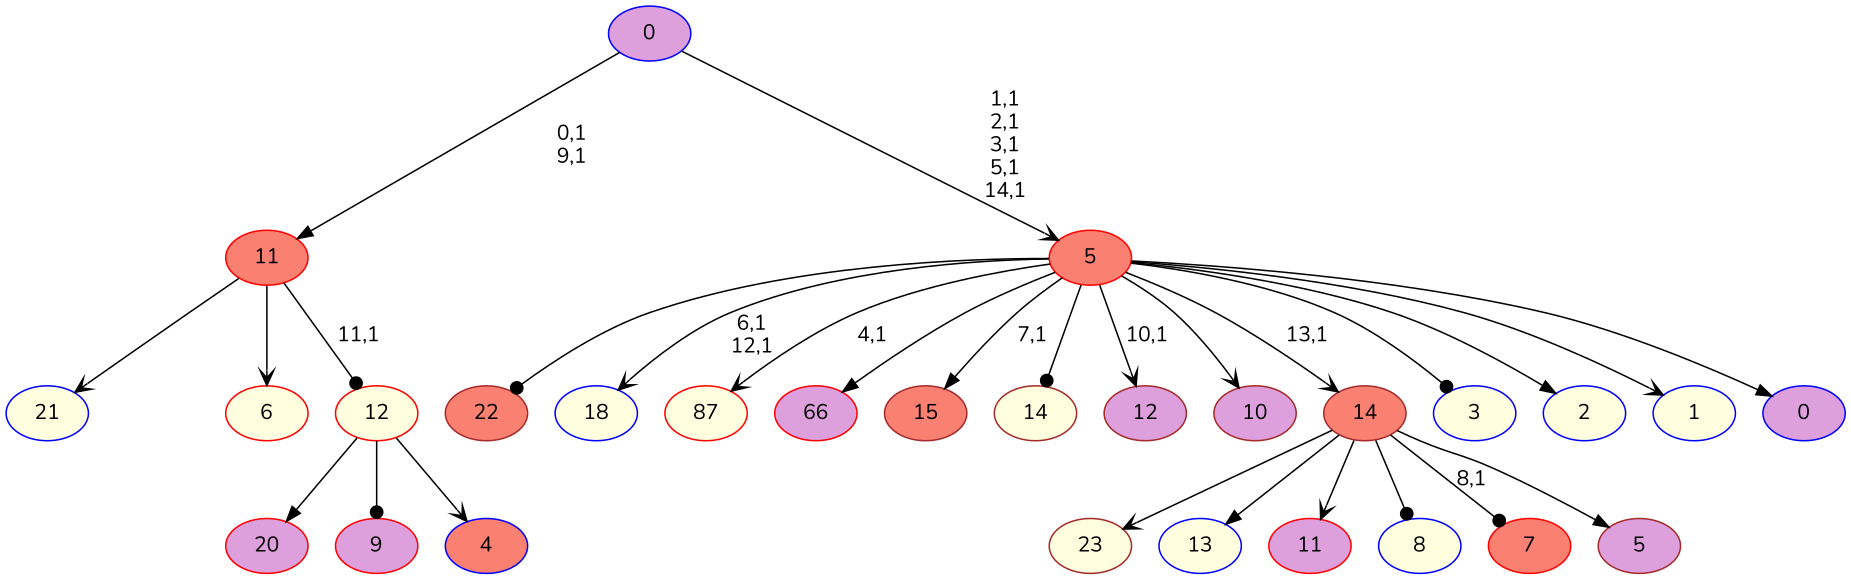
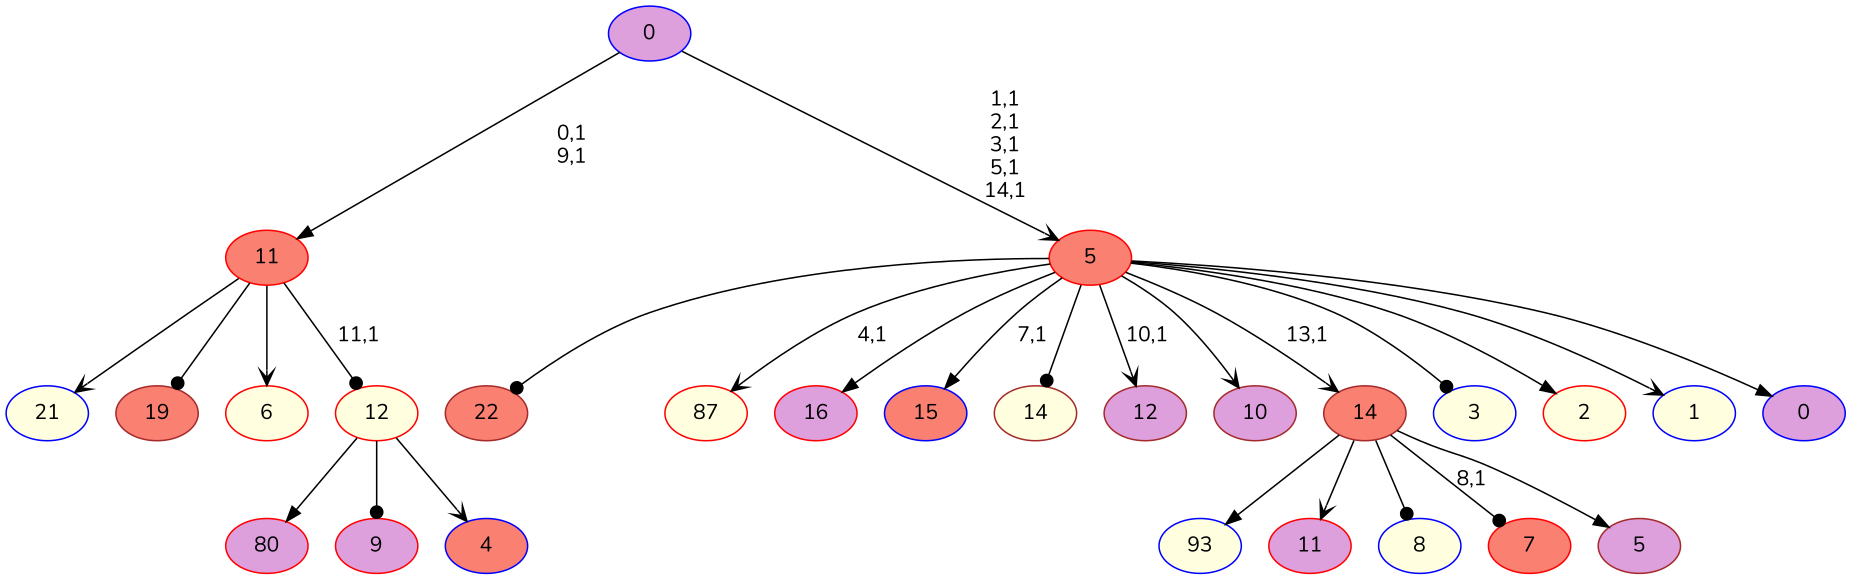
none -> (157, 413)
(596, 413) -> none
(816, 413) -> (816, 413)
(926, 413) -> (926, 413)
(1584, 413) -> (1584, 413)
(267, 546) -> (267, 546)
(1090, 546) -> none
(1200, 546) -> (1200, 546)
